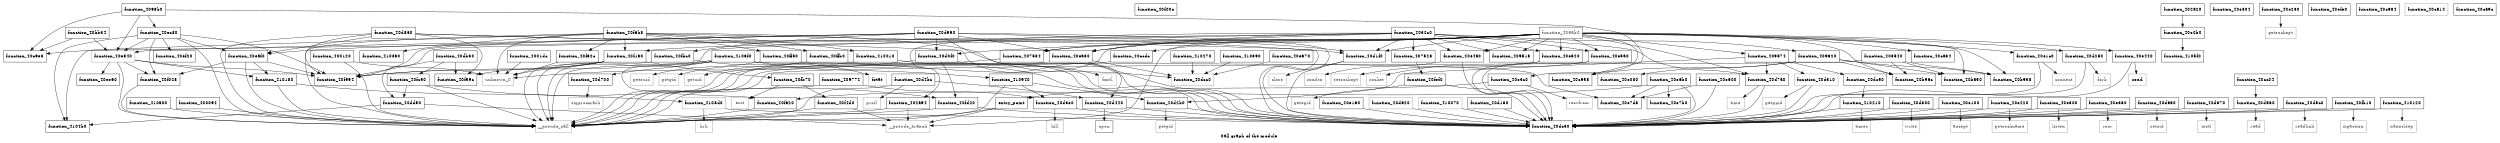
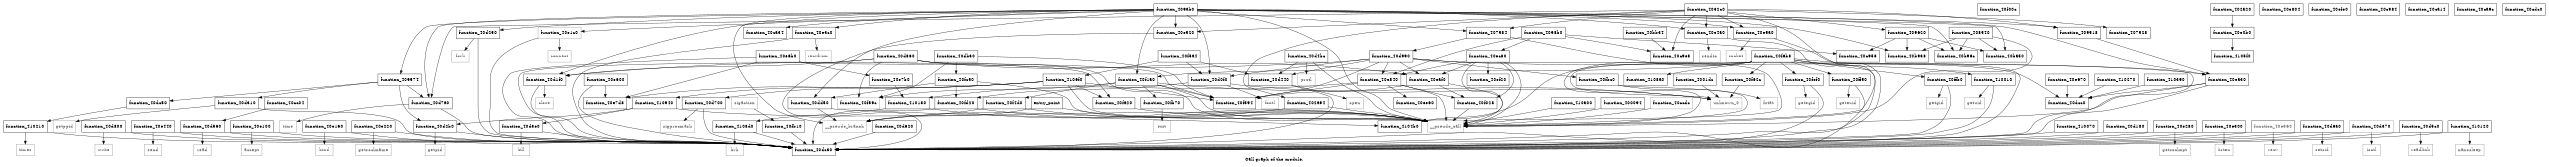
(2426, 9) -> (2427, 9)
none -> (2524, 9)
(1561, 33) -> (1176, 9)
(1243, 38) -> (2152, 56)
(1938, 40) -> none
(1347, 41) -> none
(99, 44) -> none
(1390, 44) -> none
none -> (1441, 44)
(268, 50) -> none
(113, 56) -> (1379, 80)
(332, 56) -> none
(1132, 56) -> (1672, 103)
none -> (1179, 56)
(2035, 56) -> (560, 33)
(259, 67) -> (898, 90)
(1418, 67) -> (1787, 67)
(456, 80) -> (859, 103)
(841, 80) -> none
(877, 80) -> (1769, 103)
(1193, 80) -> (2067, 103)
(1346, 80) -> none
(1620, 80) -> none
(1816, 80) -> (237, 103)
(2137, 80) -> (153, 150)
(1271, 88) -> (573, 95)
(813, 91) -> (1072, 90)
(704, 103) -> (735, 127)
(1391, 103) -> (894, 127)
(1440, 103) -> (2076, 127)
(2108, 103) -> (2273, 127)
(2206, 103) -> (2372, 127)
(2353, 113) -> (760, 112)
(1104, 127) -> (1355, 103)
none -> (739, 140)
none -> (1496, 147)
none -> (324, 150)
